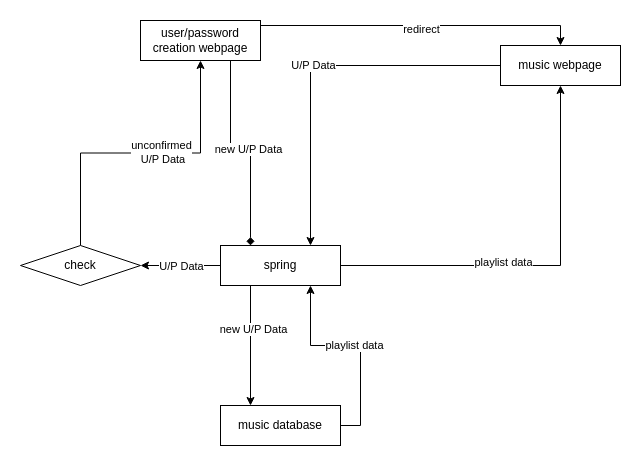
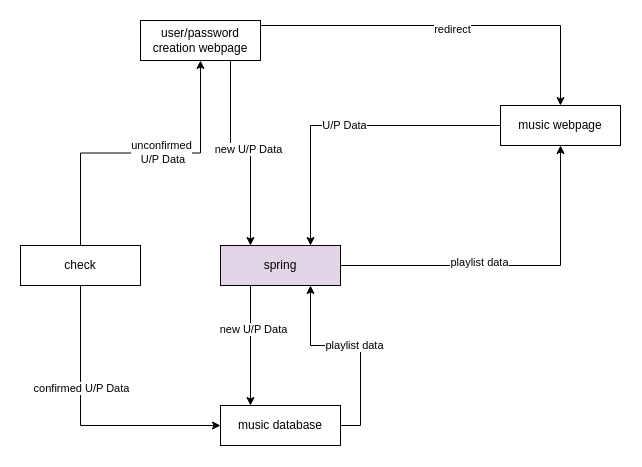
(561, 66) -> (561, 126)
(251, 237) -> (251, 237)
(81, 266) -> (81, 266)
(184, 266) -> none
(281, 266) -> (281, 266)
none -> (81, 422)
